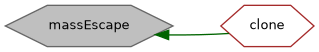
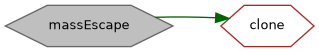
(199, 35) -> (185, 17)
